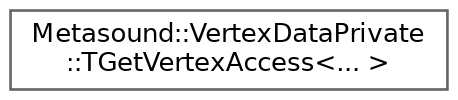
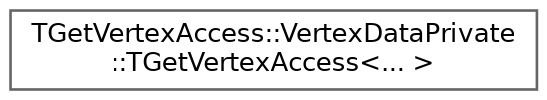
(229, 50) -> (274, 50)
